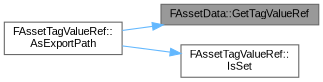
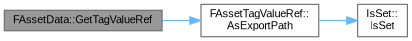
(137, 28) -> (176, 21)
(240, 61) -> (383, 21)
